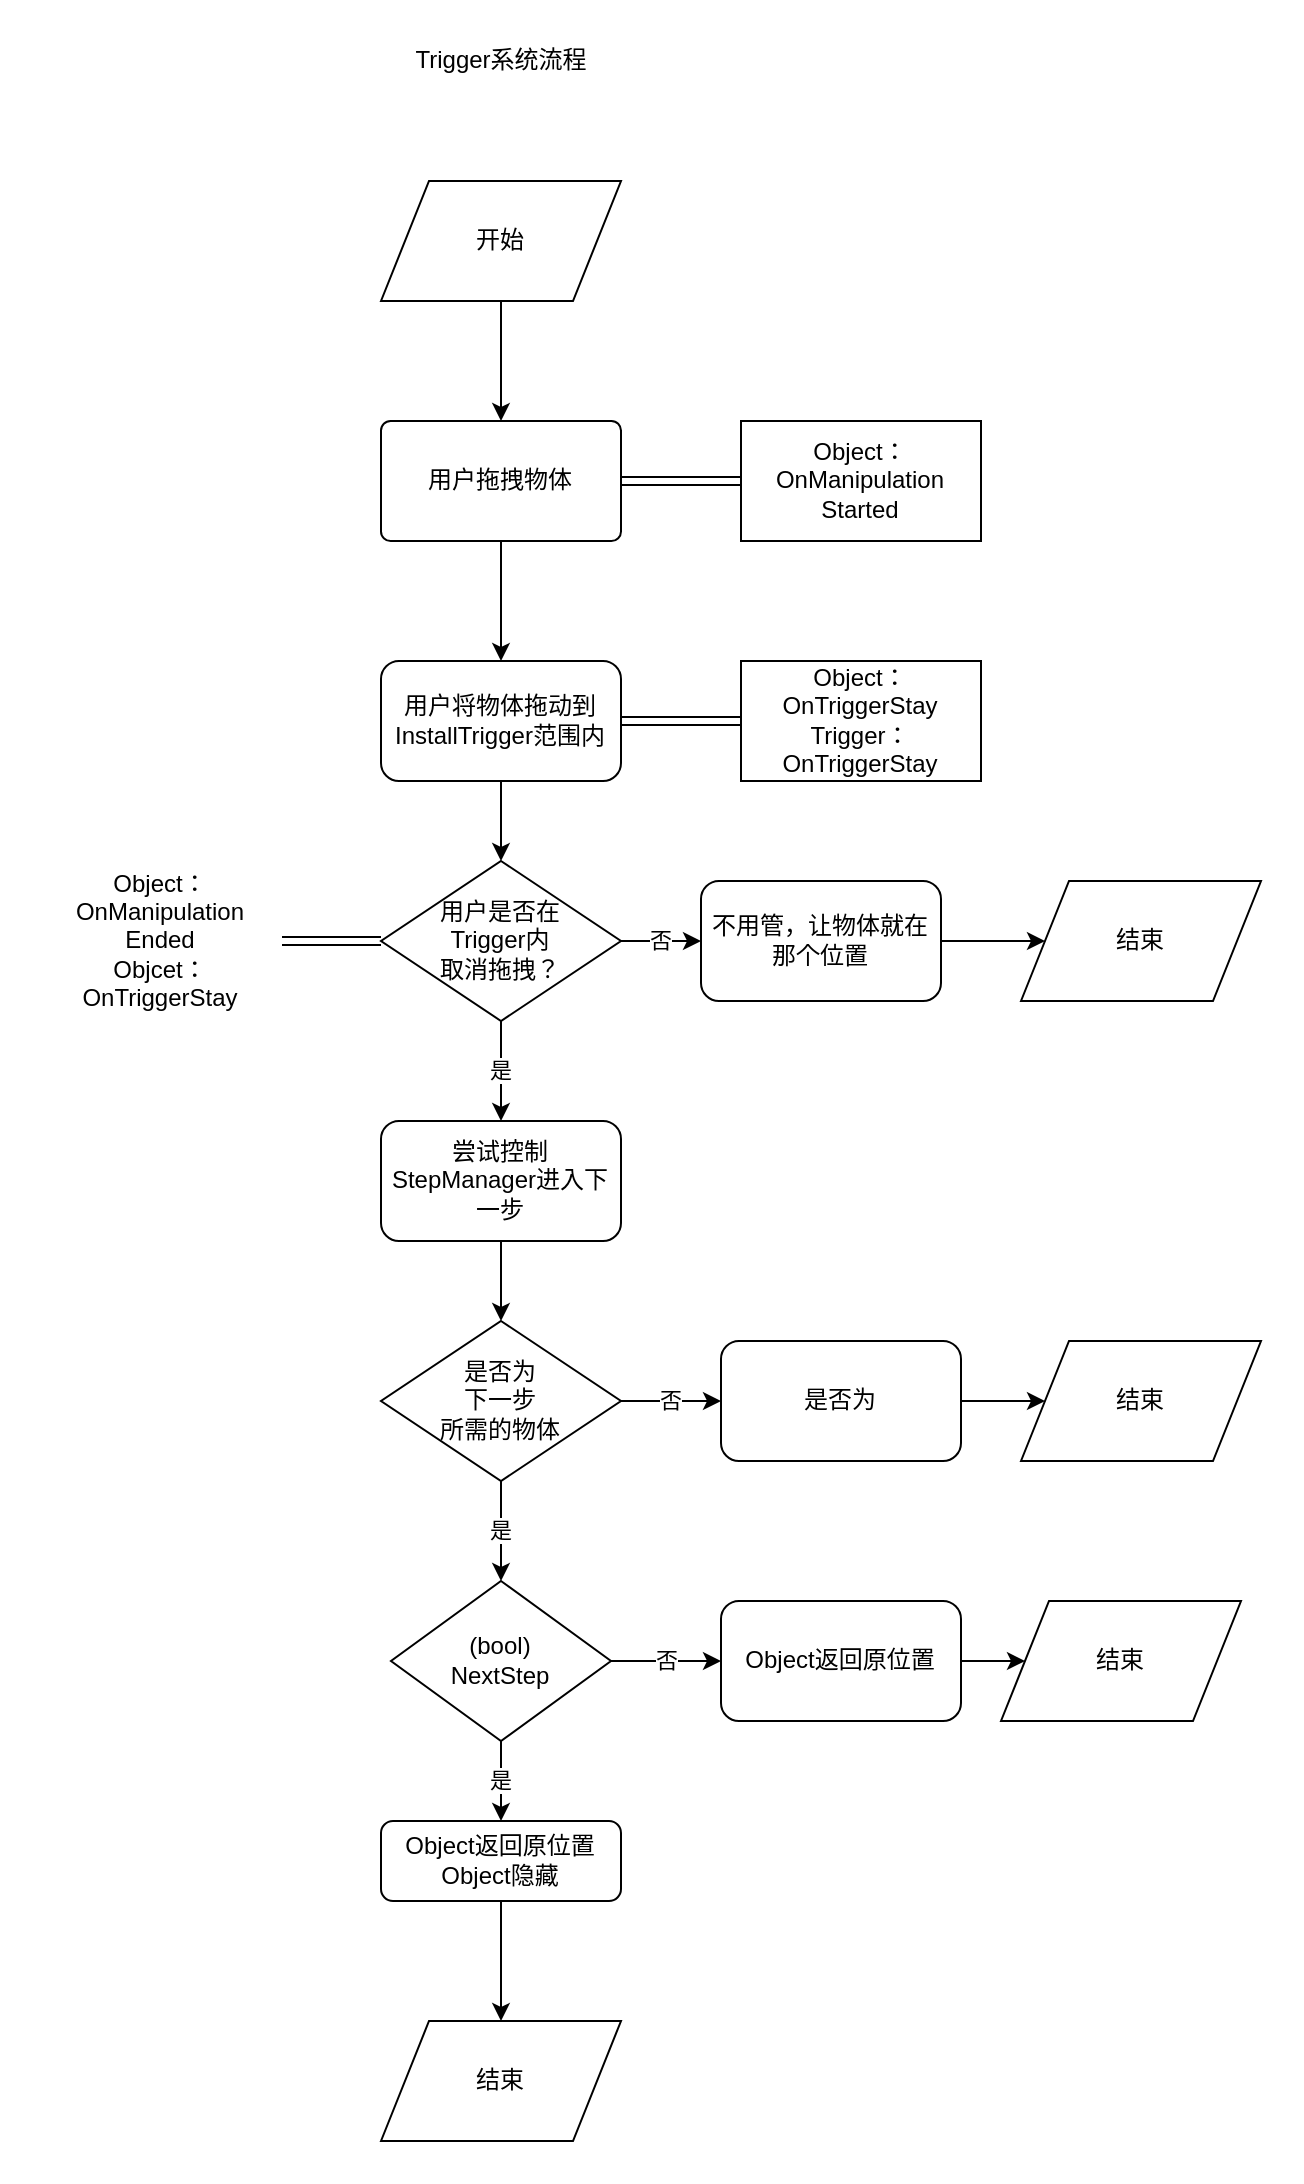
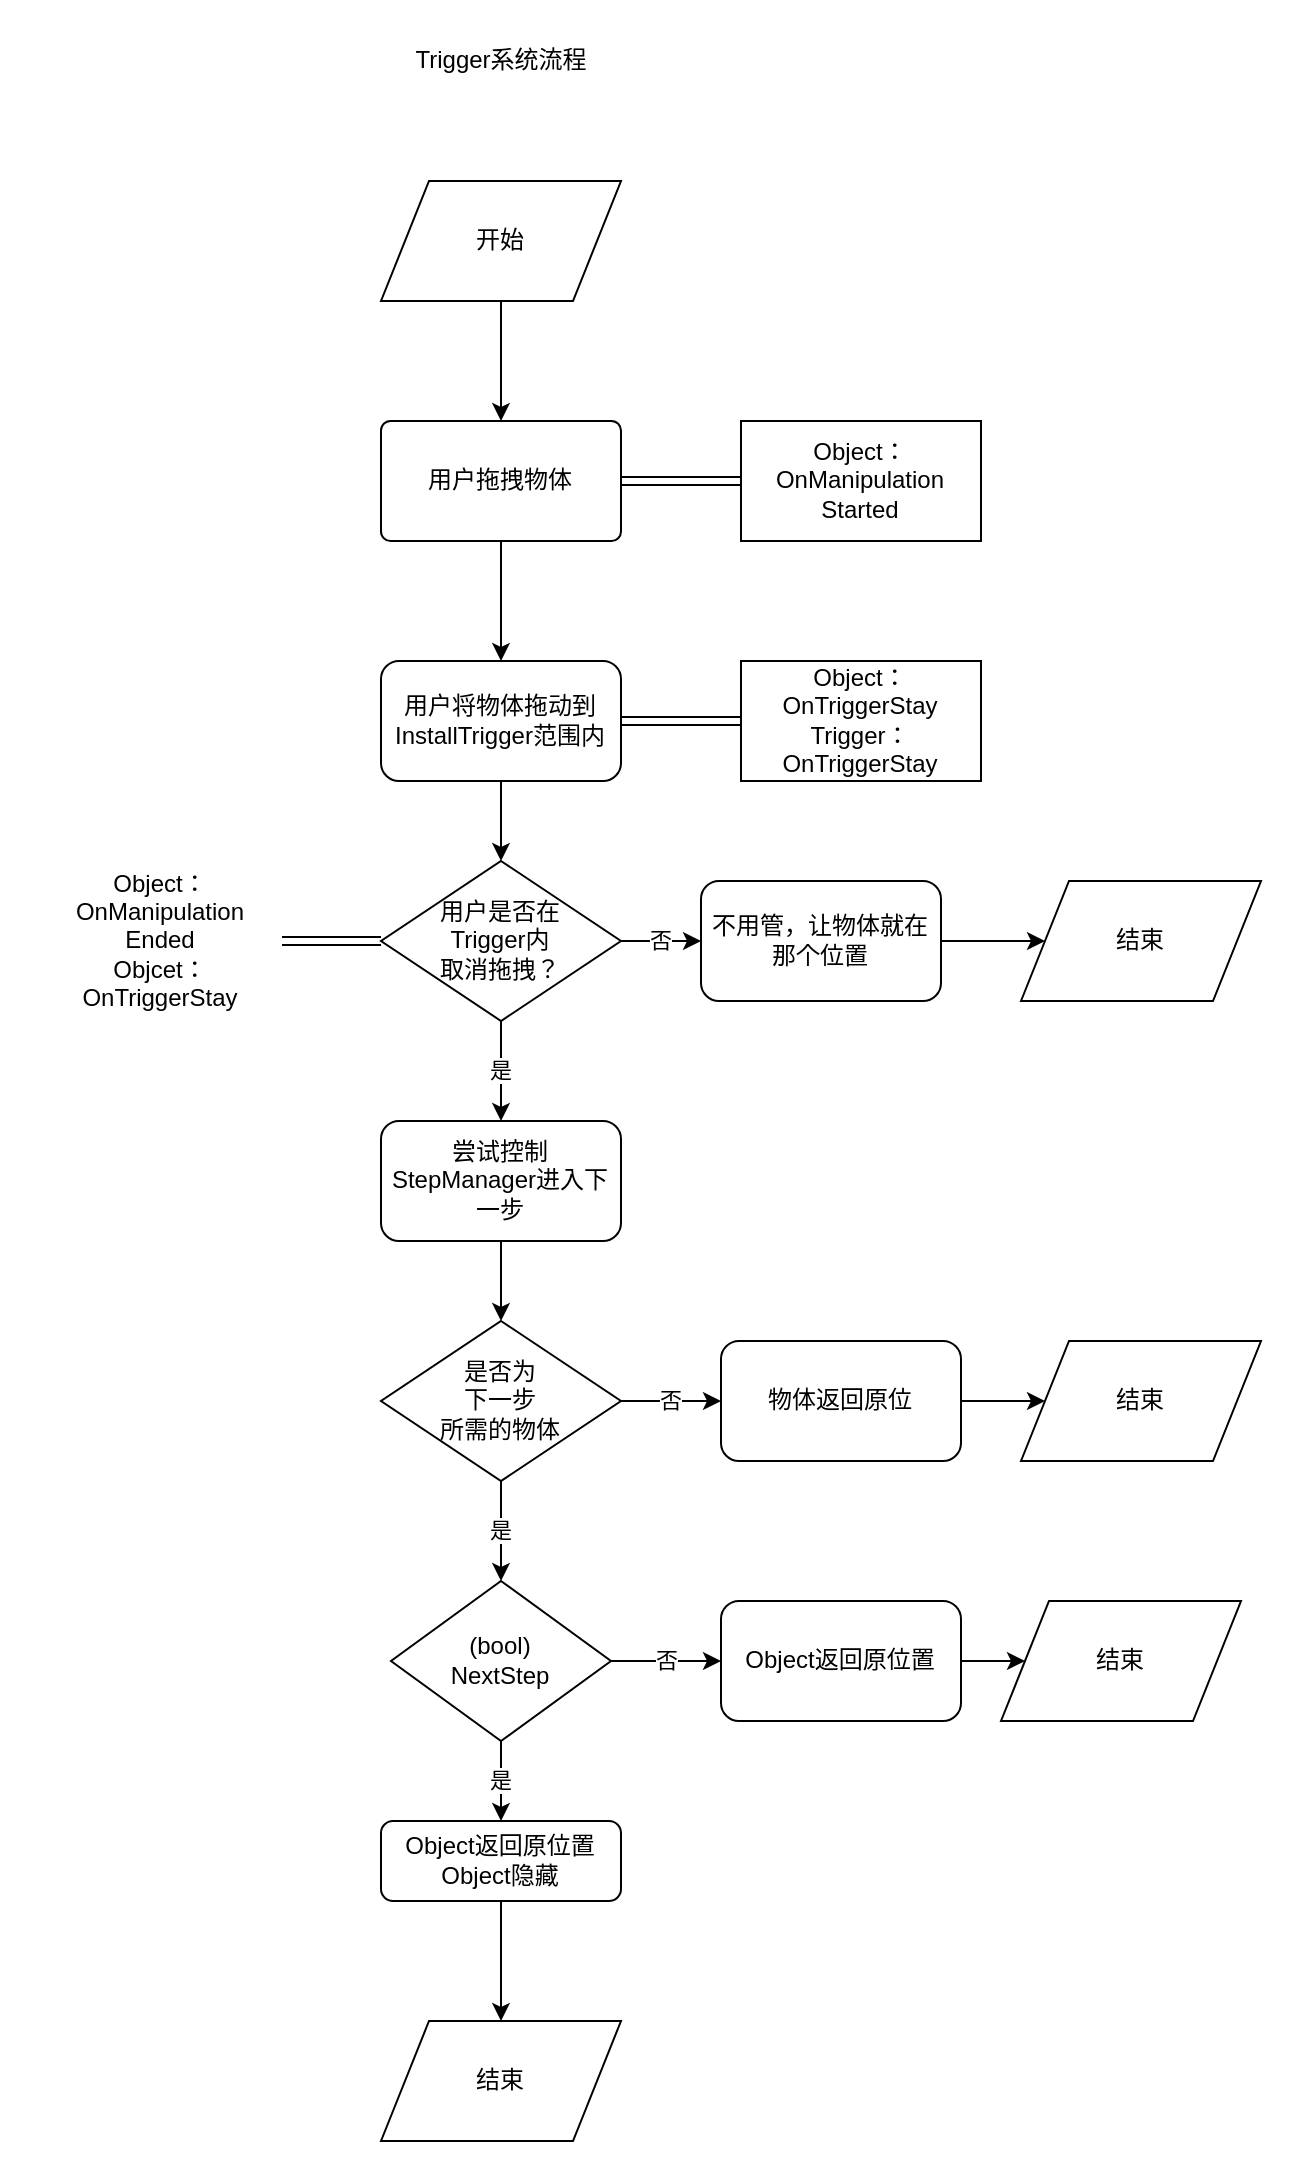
(841, 1401) -> (841, 1401)
